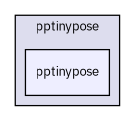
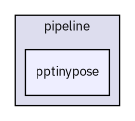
(67, 27) -> (67, 27)
